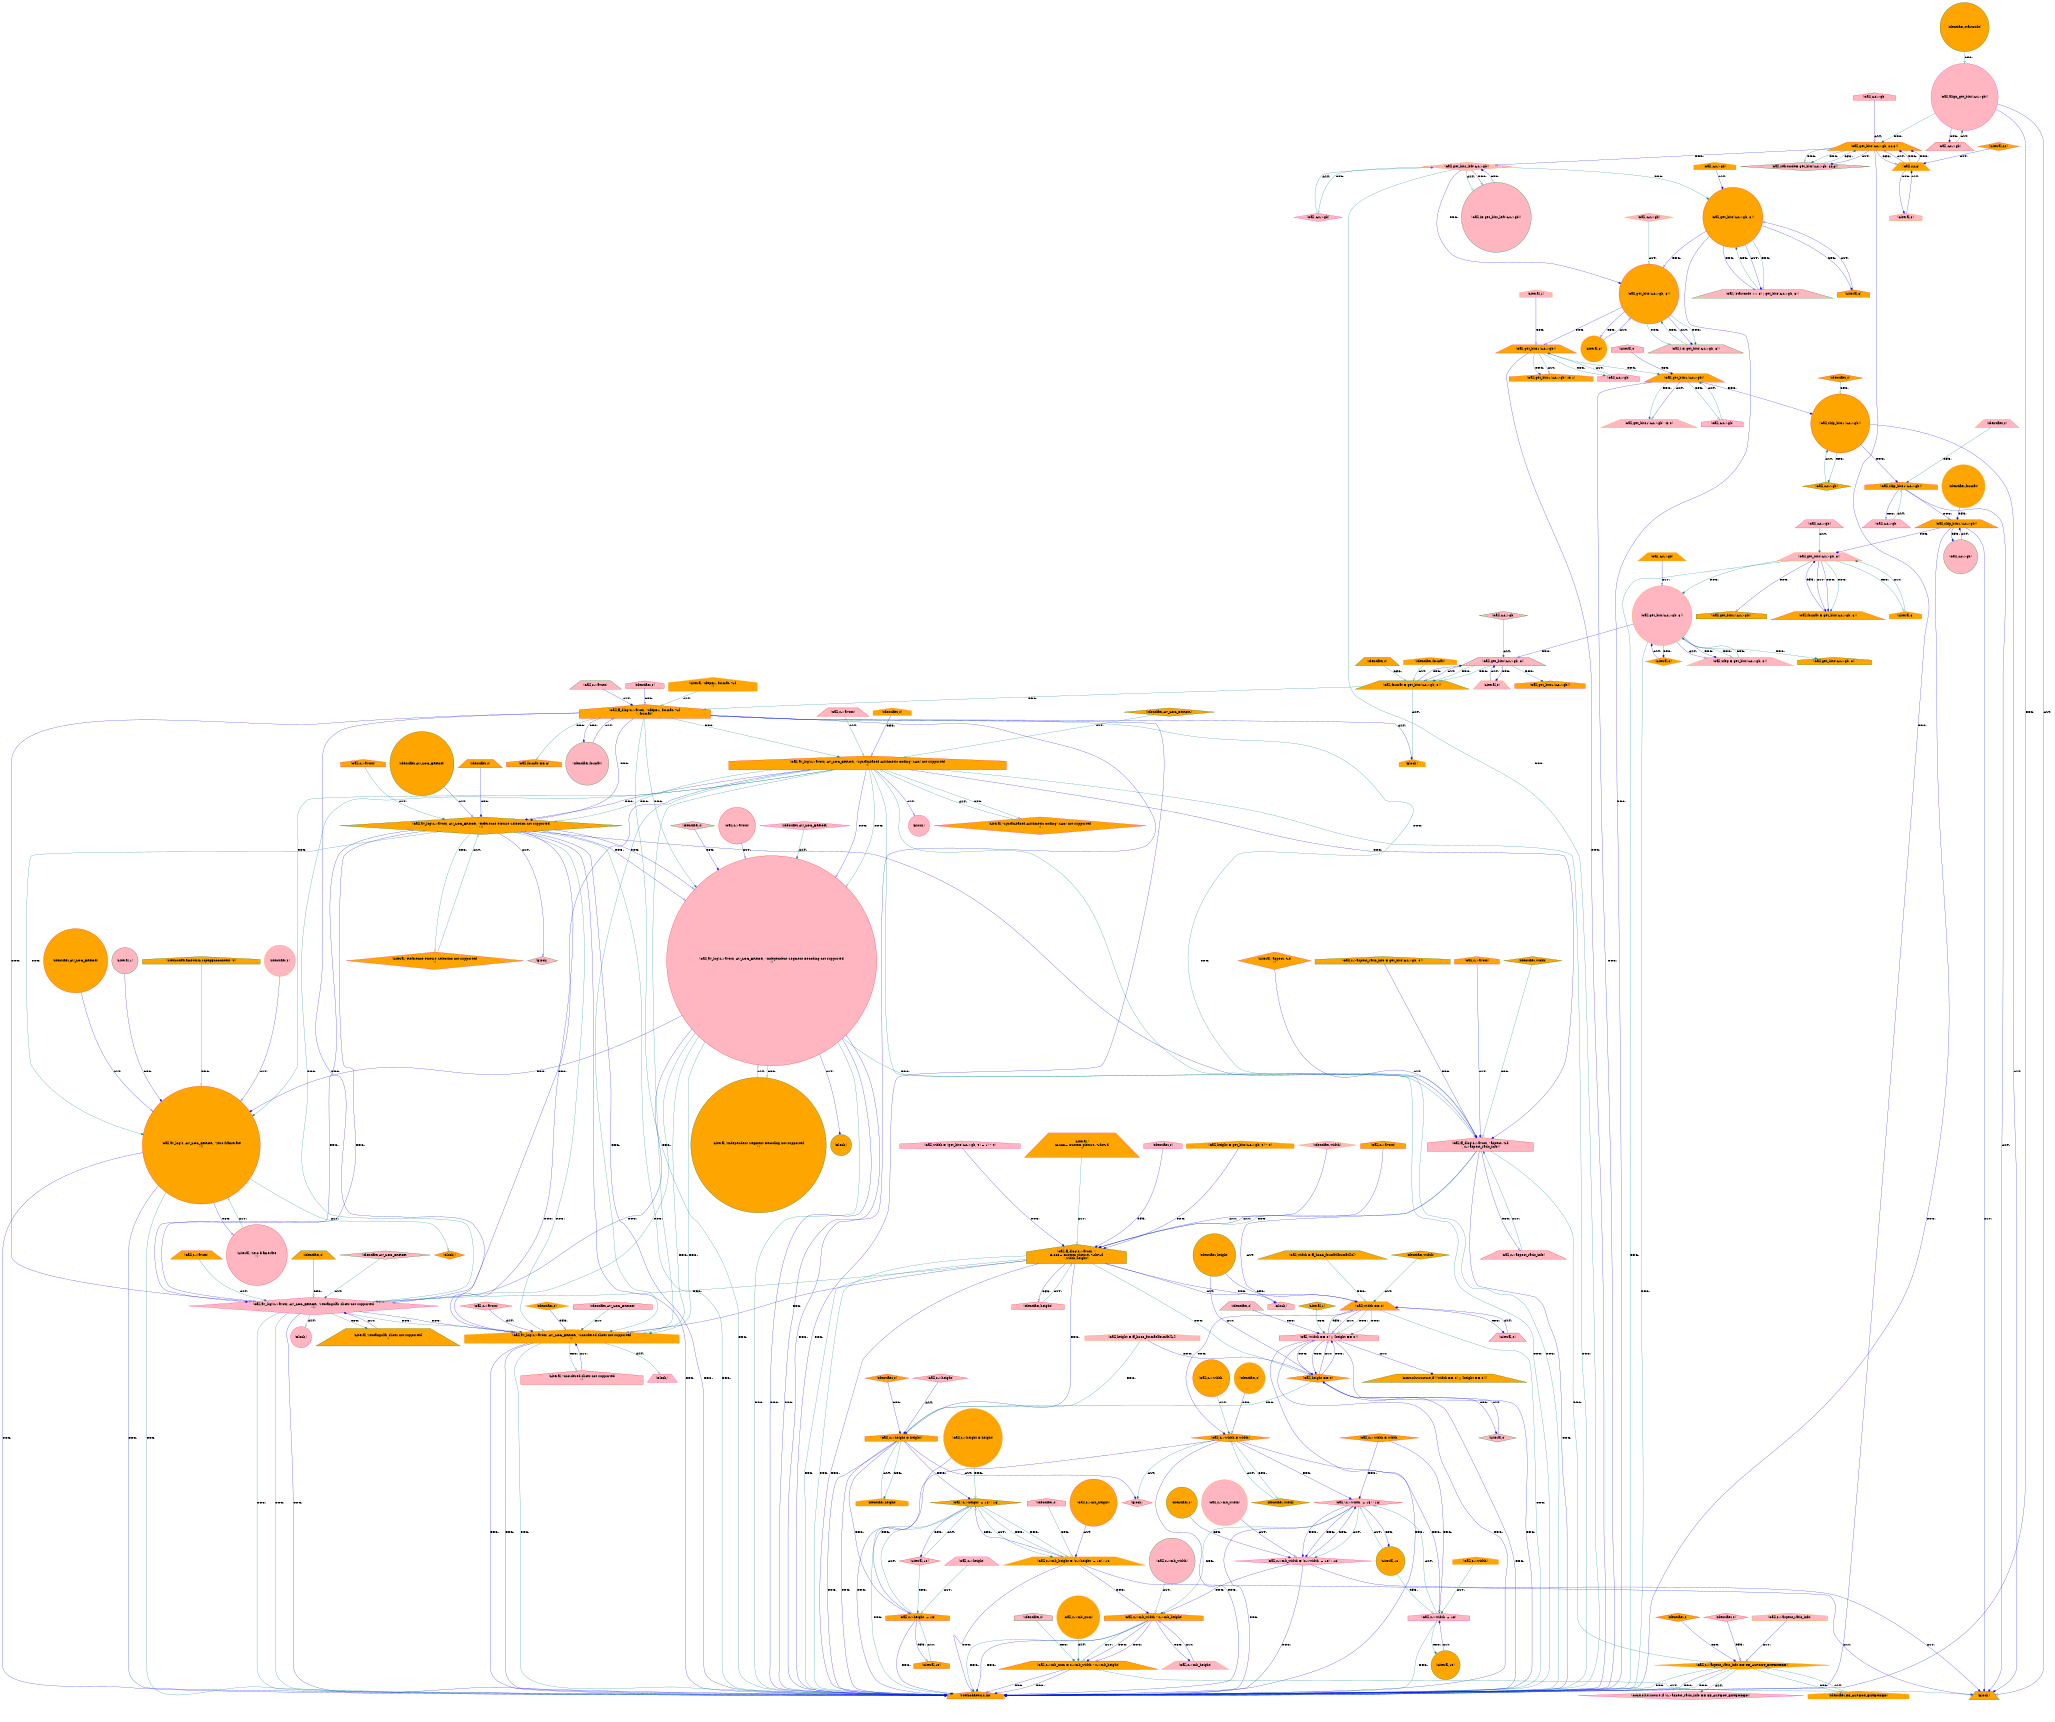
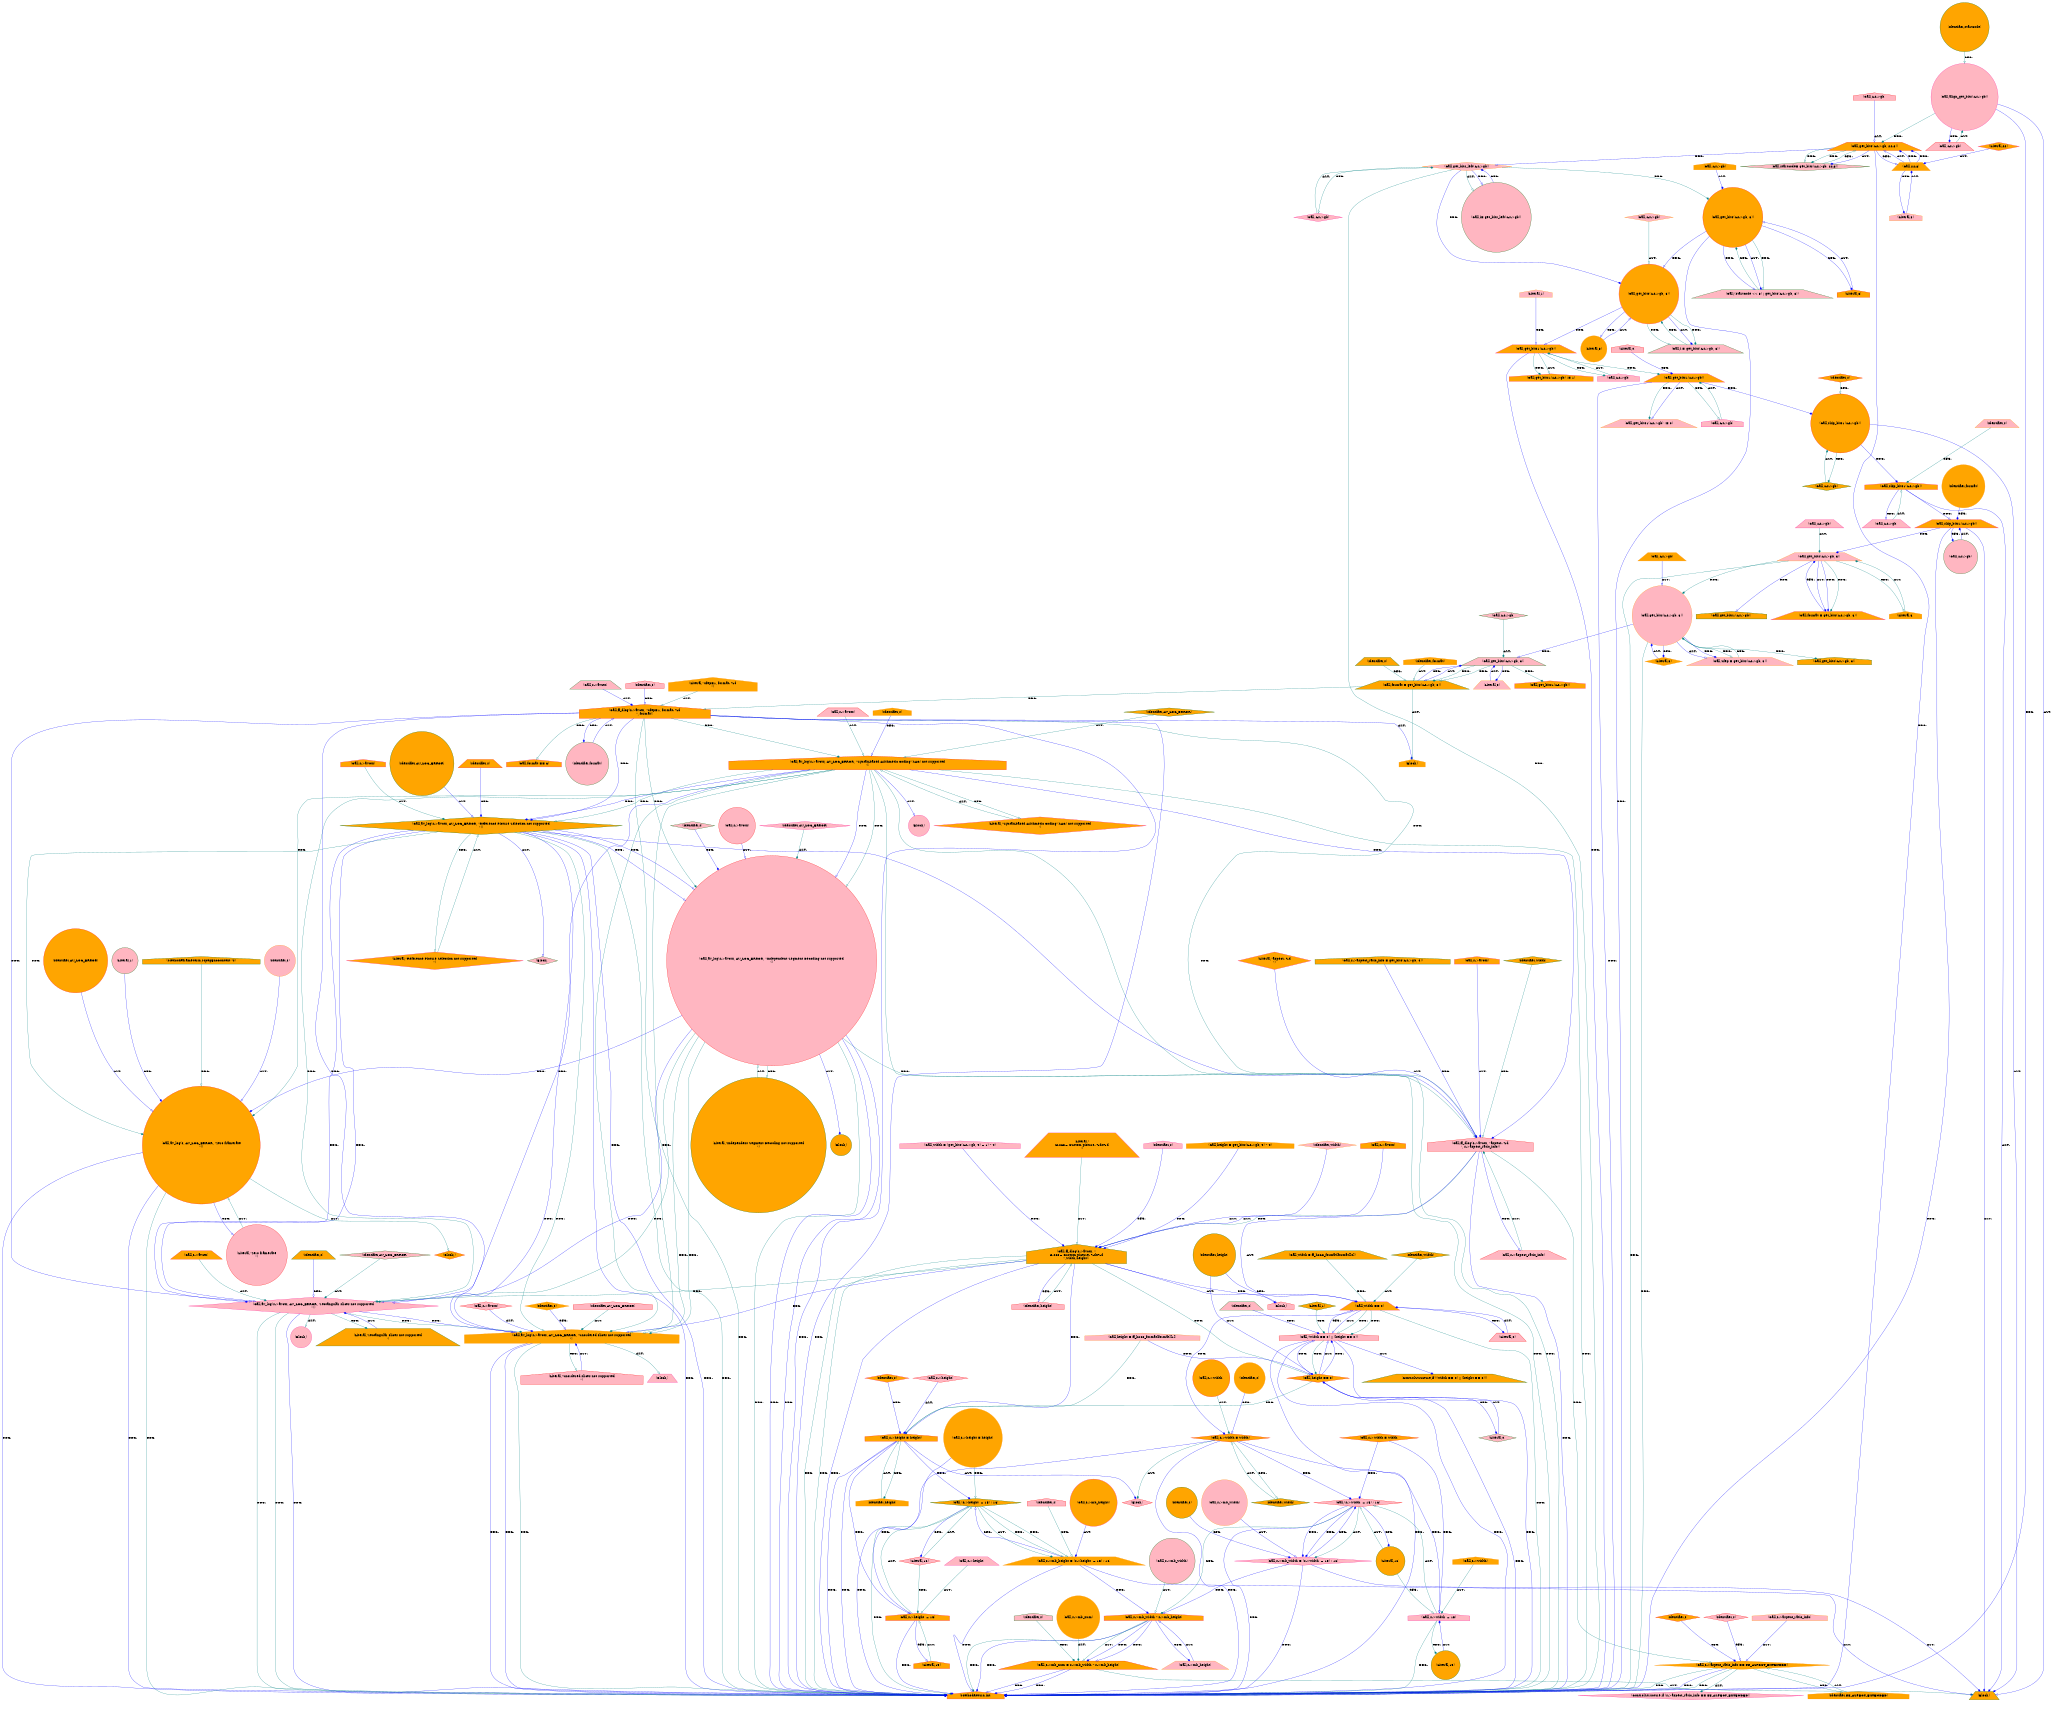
(1838, 159) -> (1838, 159)
(1313, 1354) -> (1313, 1354)
